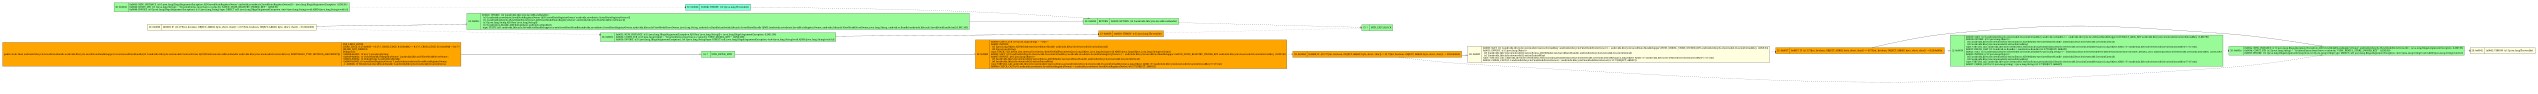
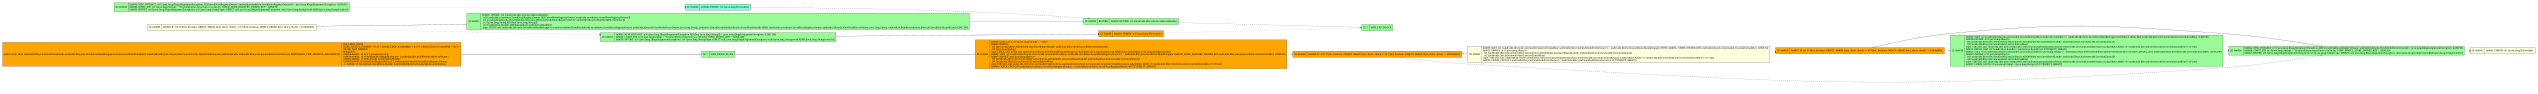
(722, 54) -> (722, 54)
(1464, 55) -> (1466, 53)
